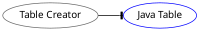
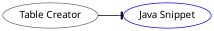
(160, 15) -> (167, 15)
